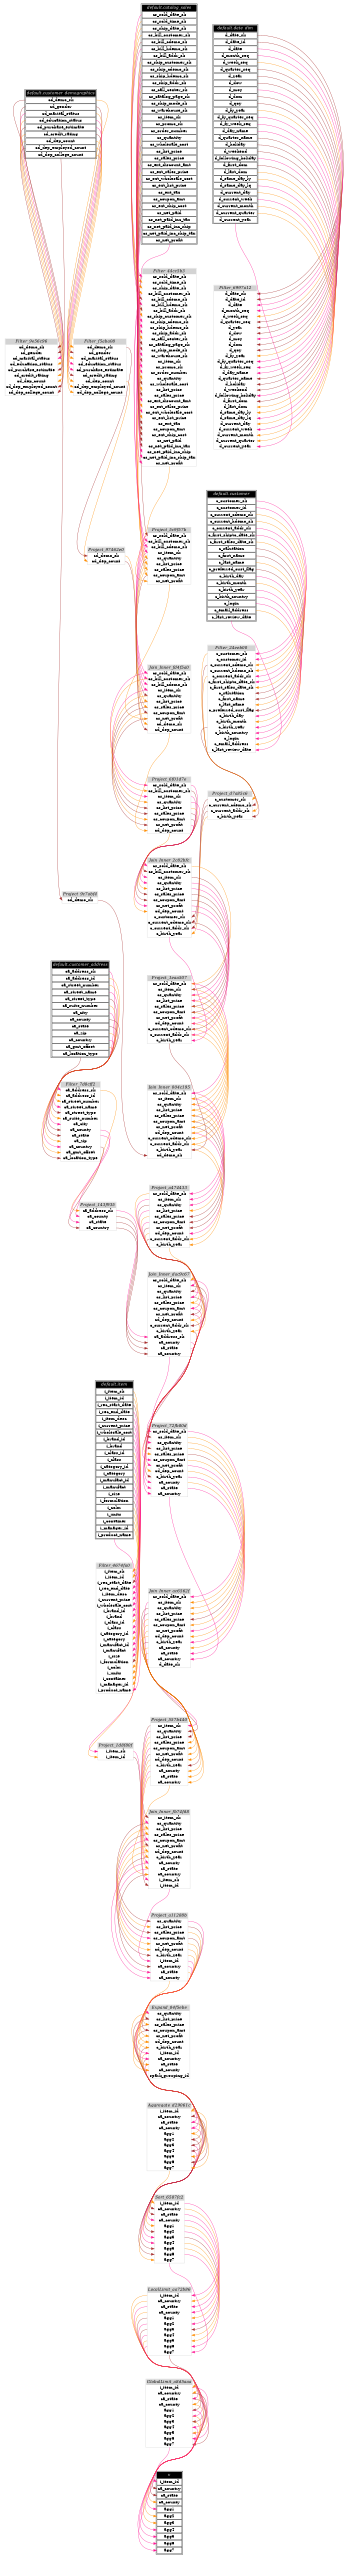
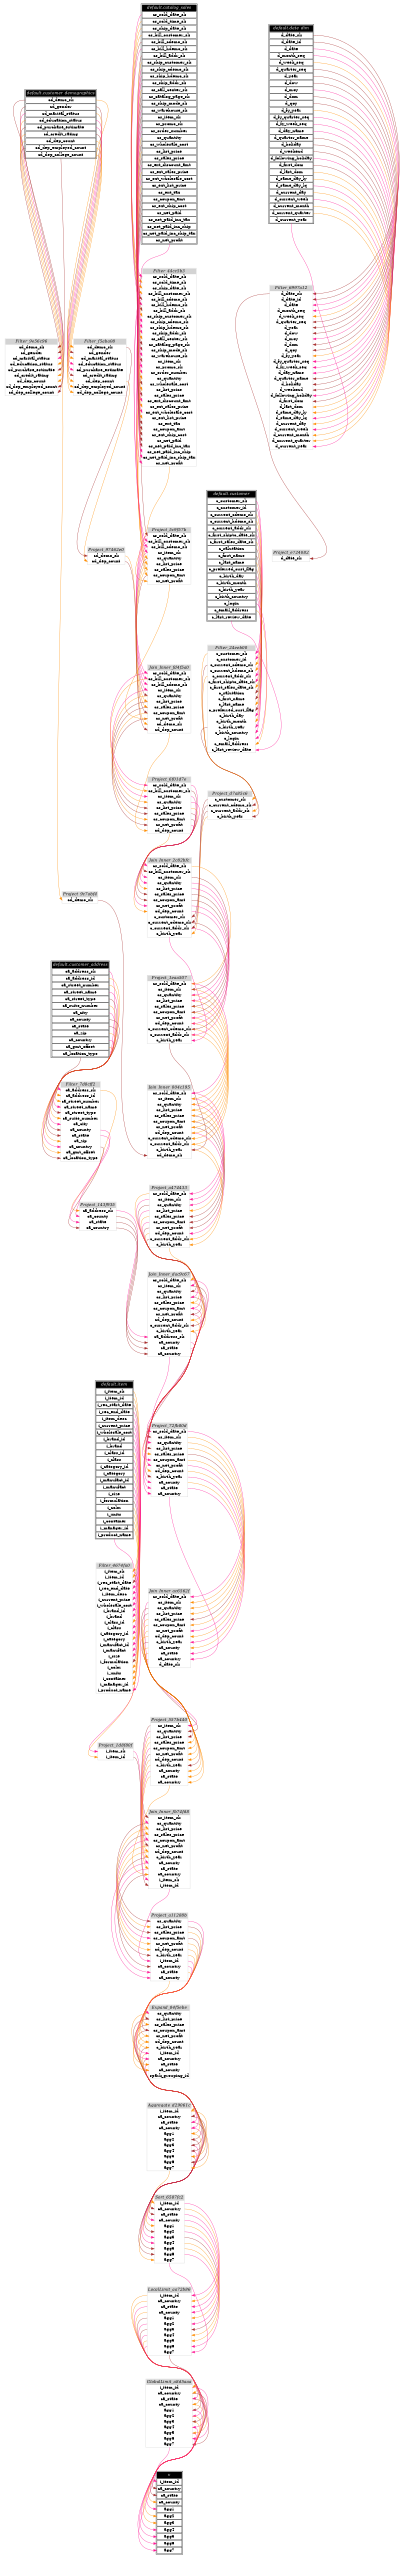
none -> (291, 556)
(60, 622) -> (60, 622)
